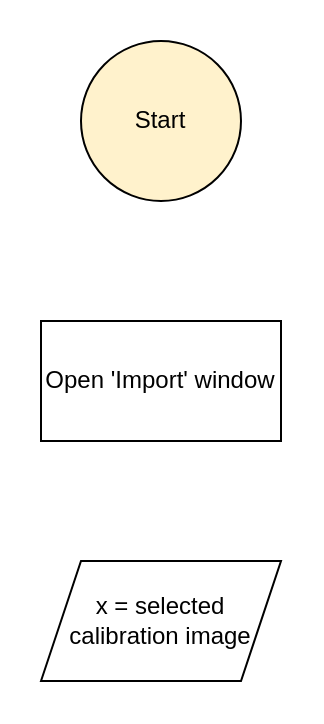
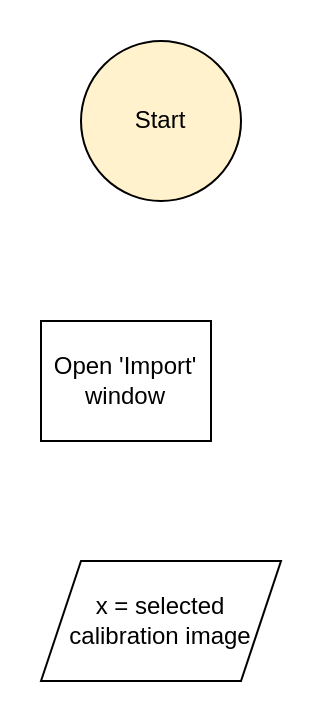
(161, 381) -> (126, 381)
